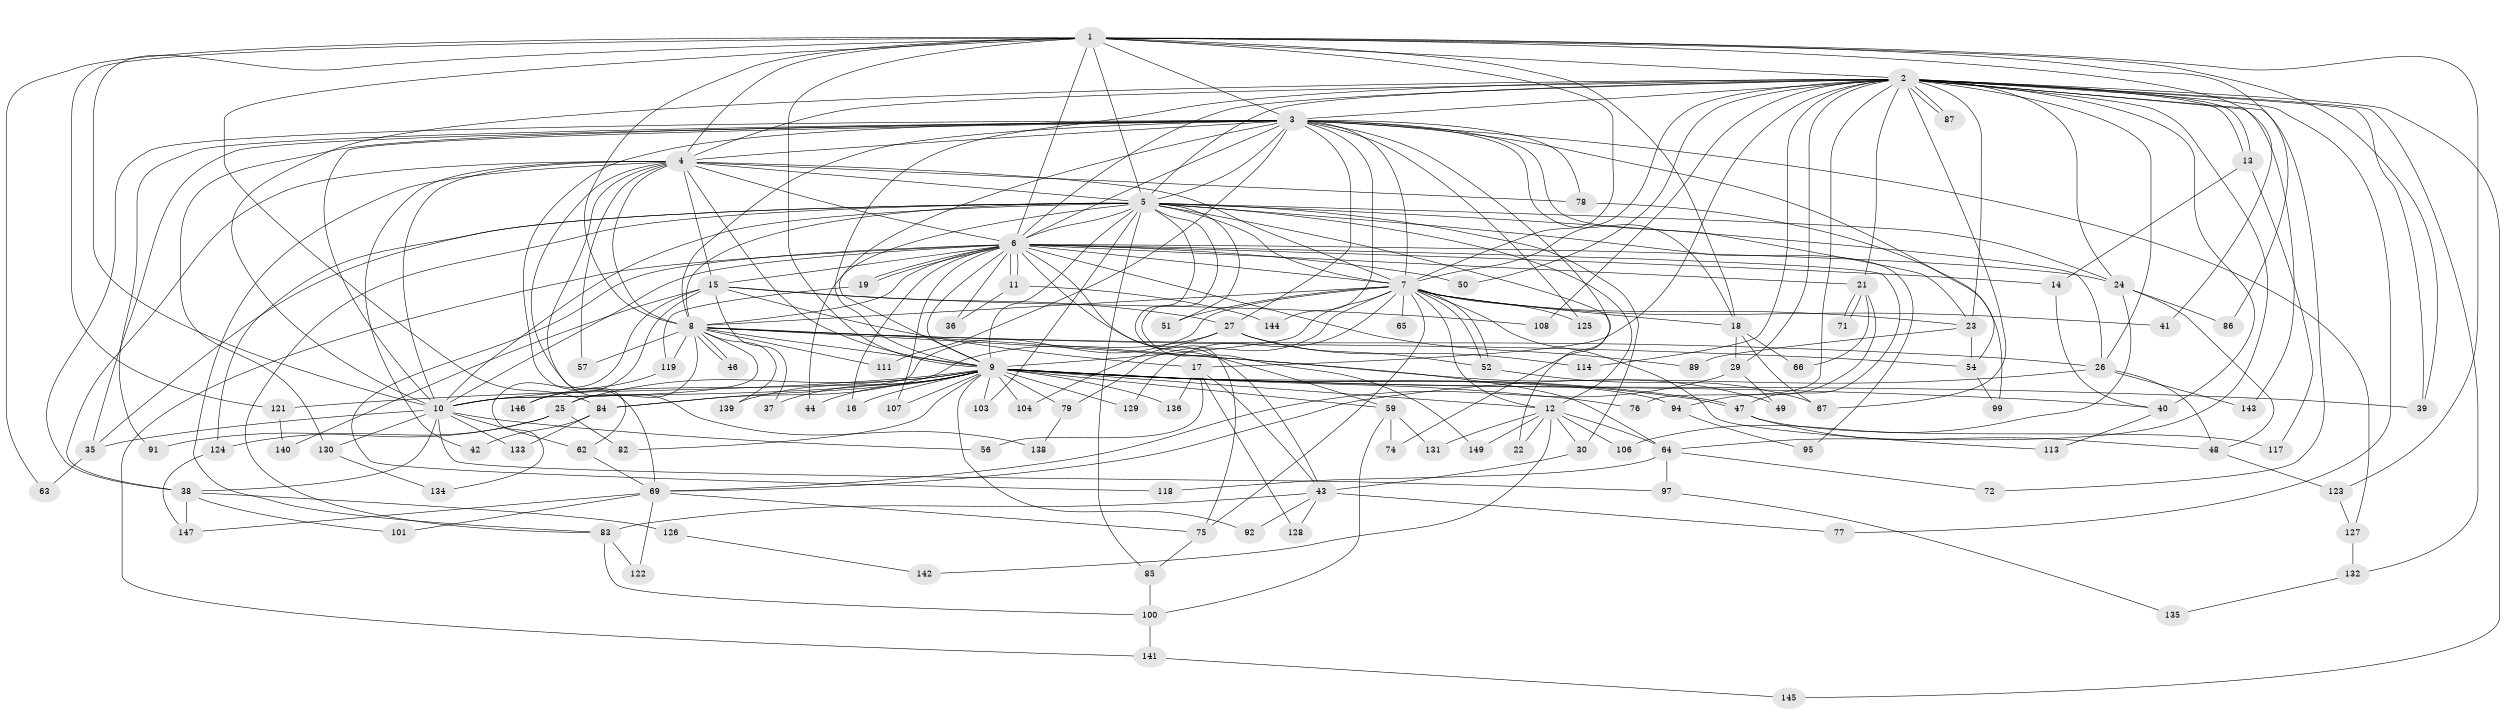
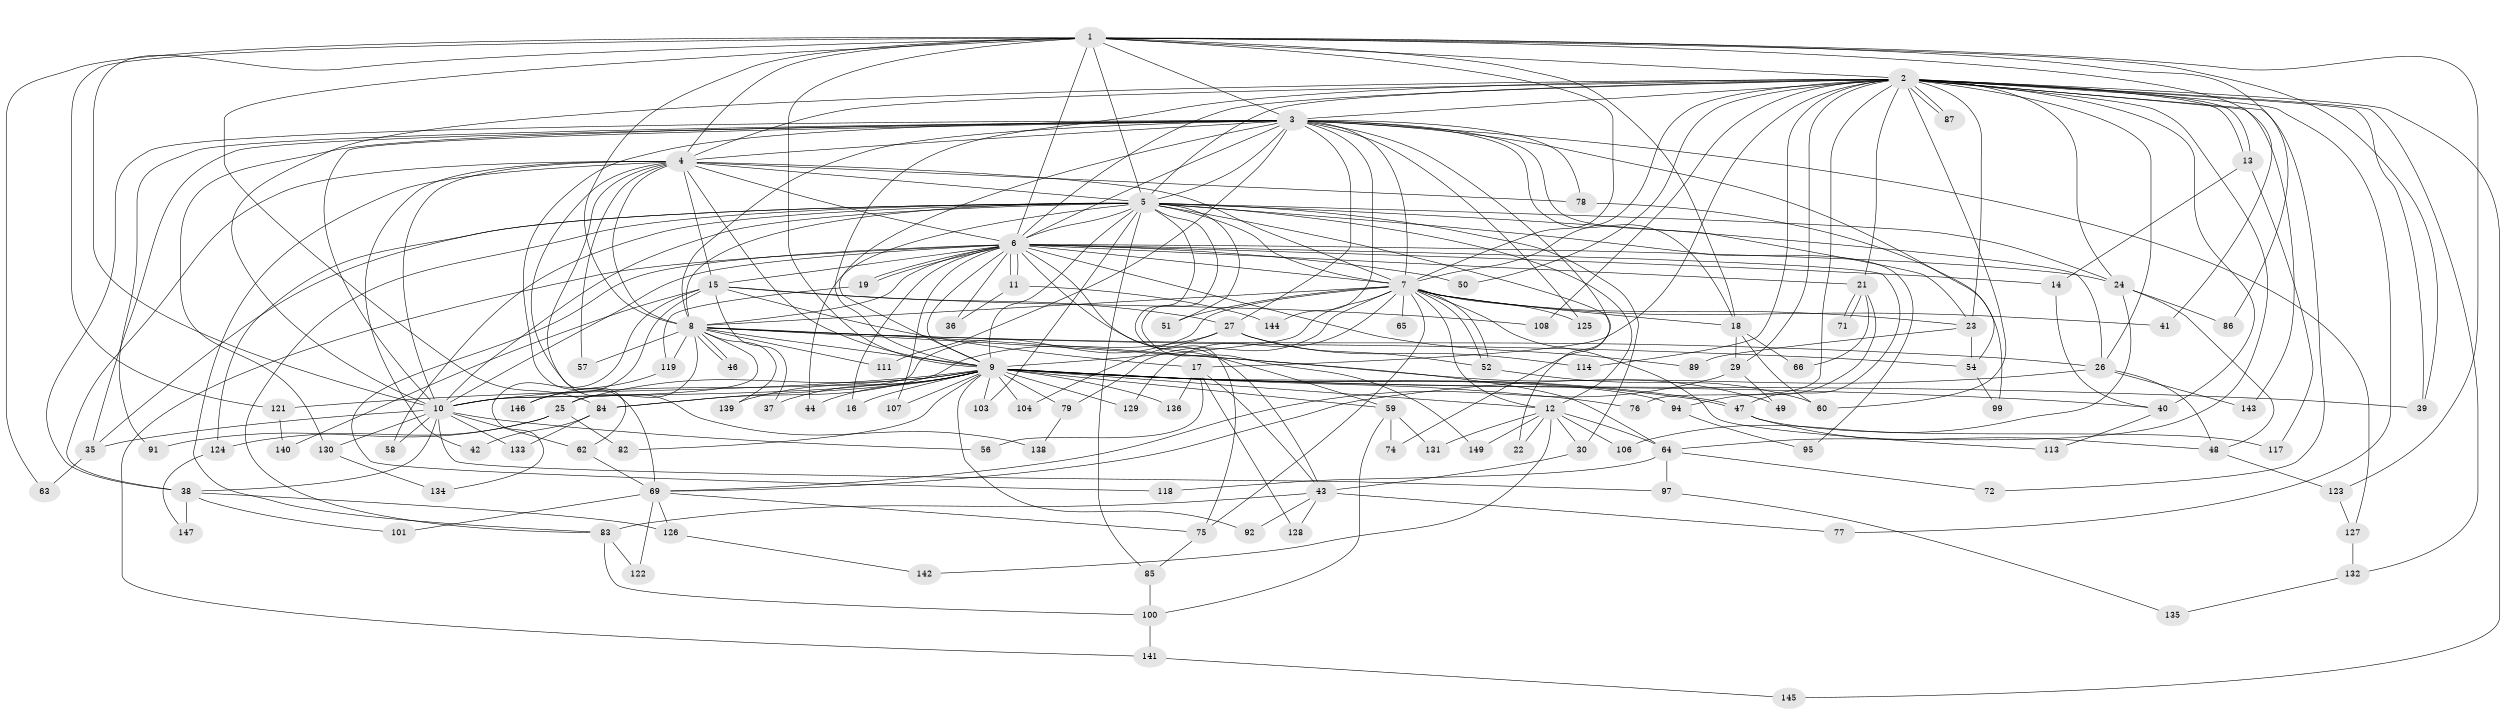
(1822, 409) -> (1822, 409)
none -> (391, 450)
(421, 512) -> (663, 512)
